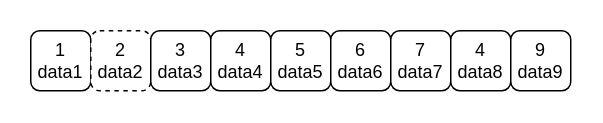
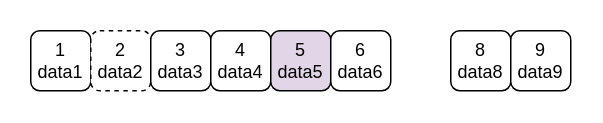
(301, 61) -> (301, 61)
(421, 61) -> none
(481, 61) -> (481, 61)
